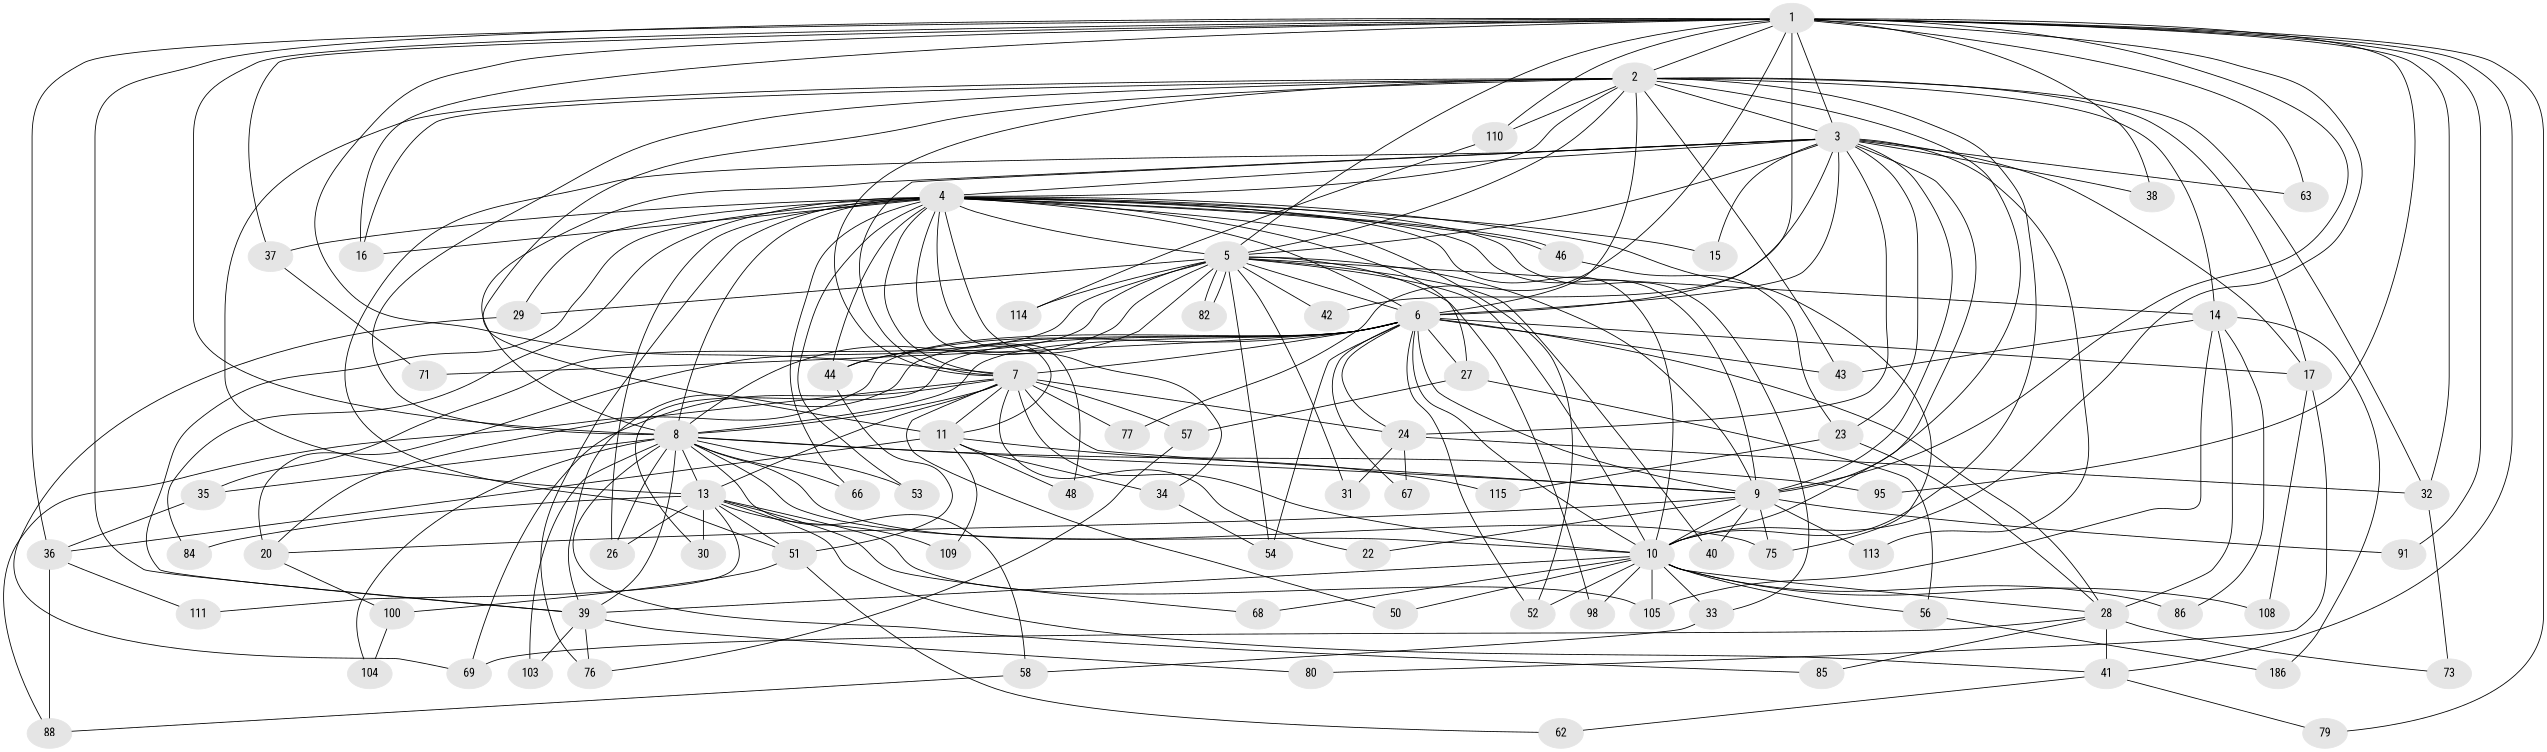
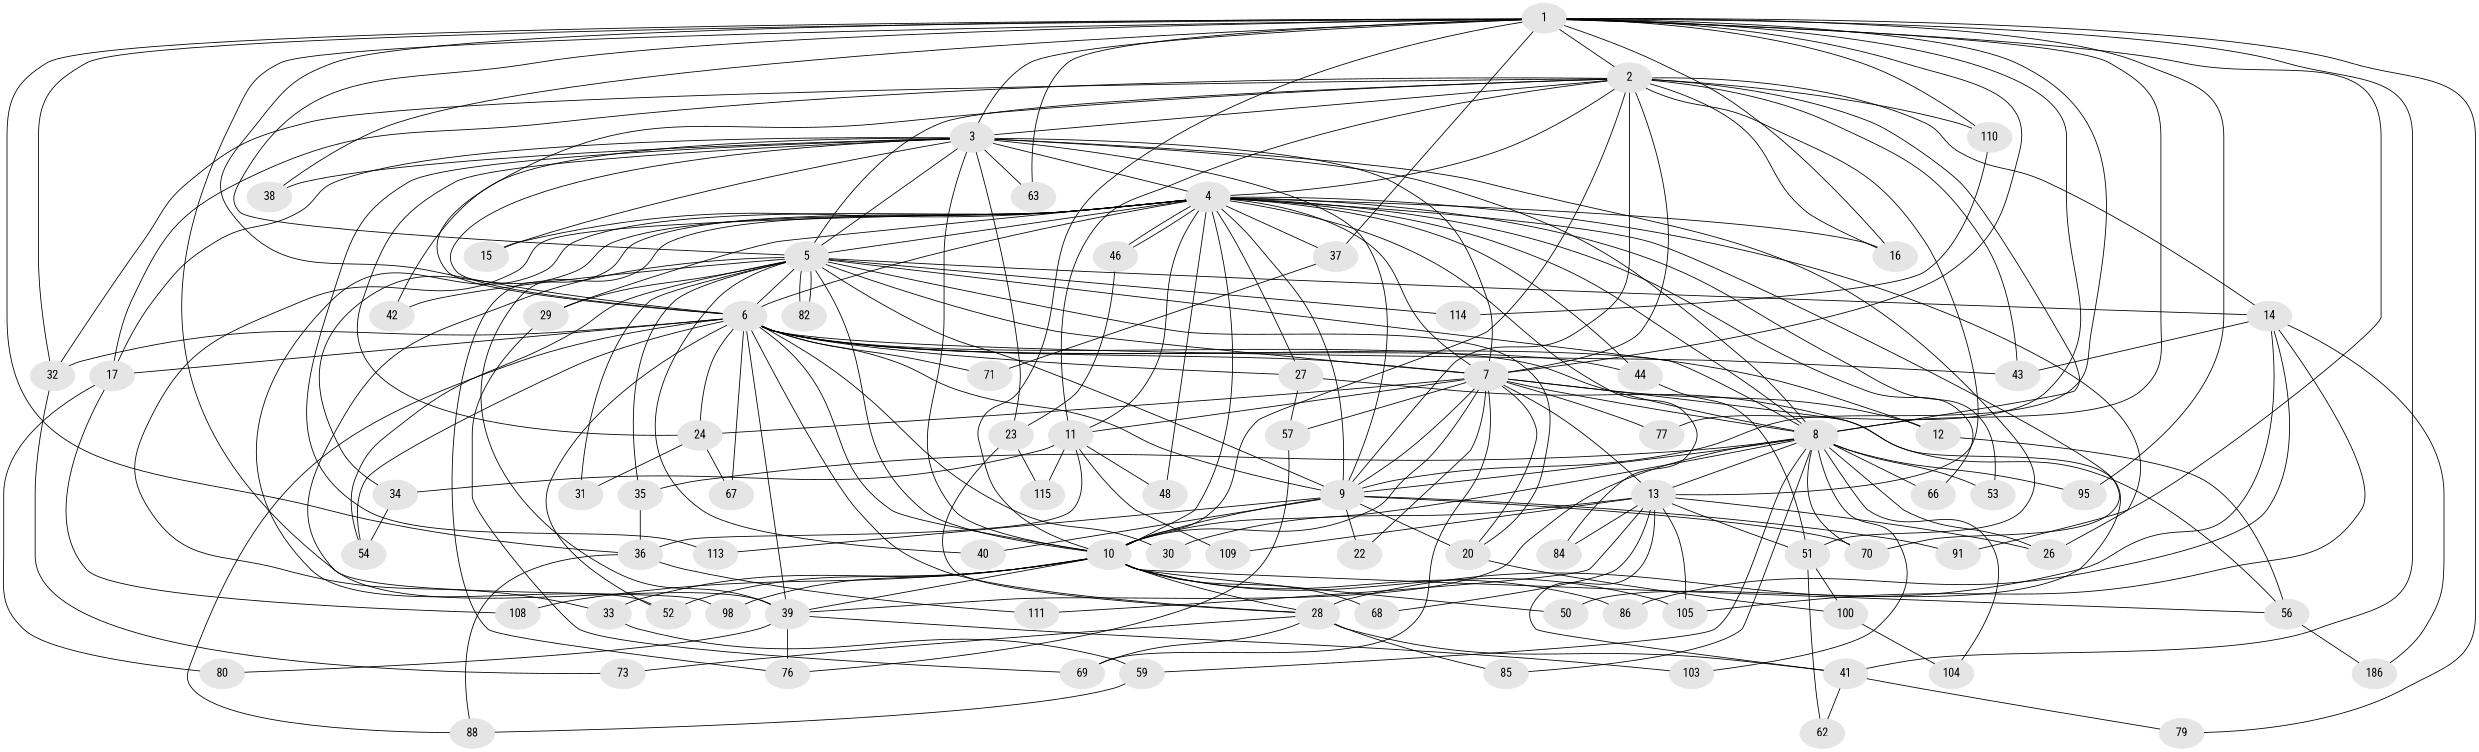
(1042, 353) -> (1141, 342)
none -> (1938, 435)
(1940, 467) -> (394, 334)
(1771, 555) -> (1867, 555)
(1025, 674) -> (1142, 674)
